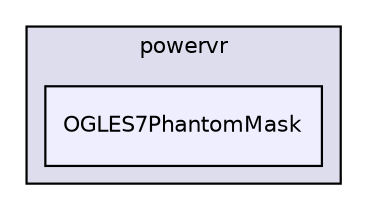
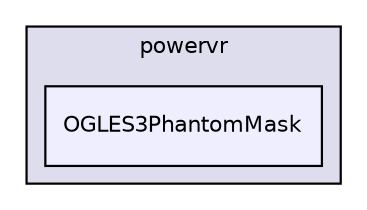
(184, 126) -> (184, 126)
